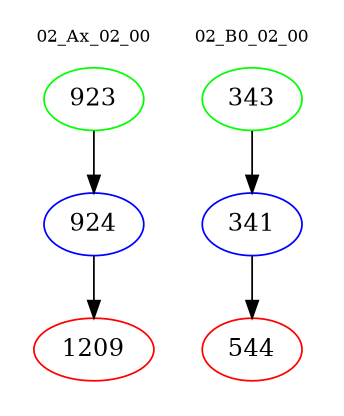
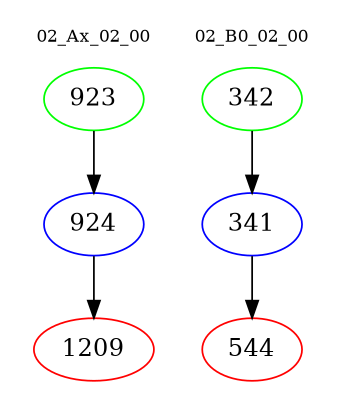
(252, 99) -> (252, 99)
